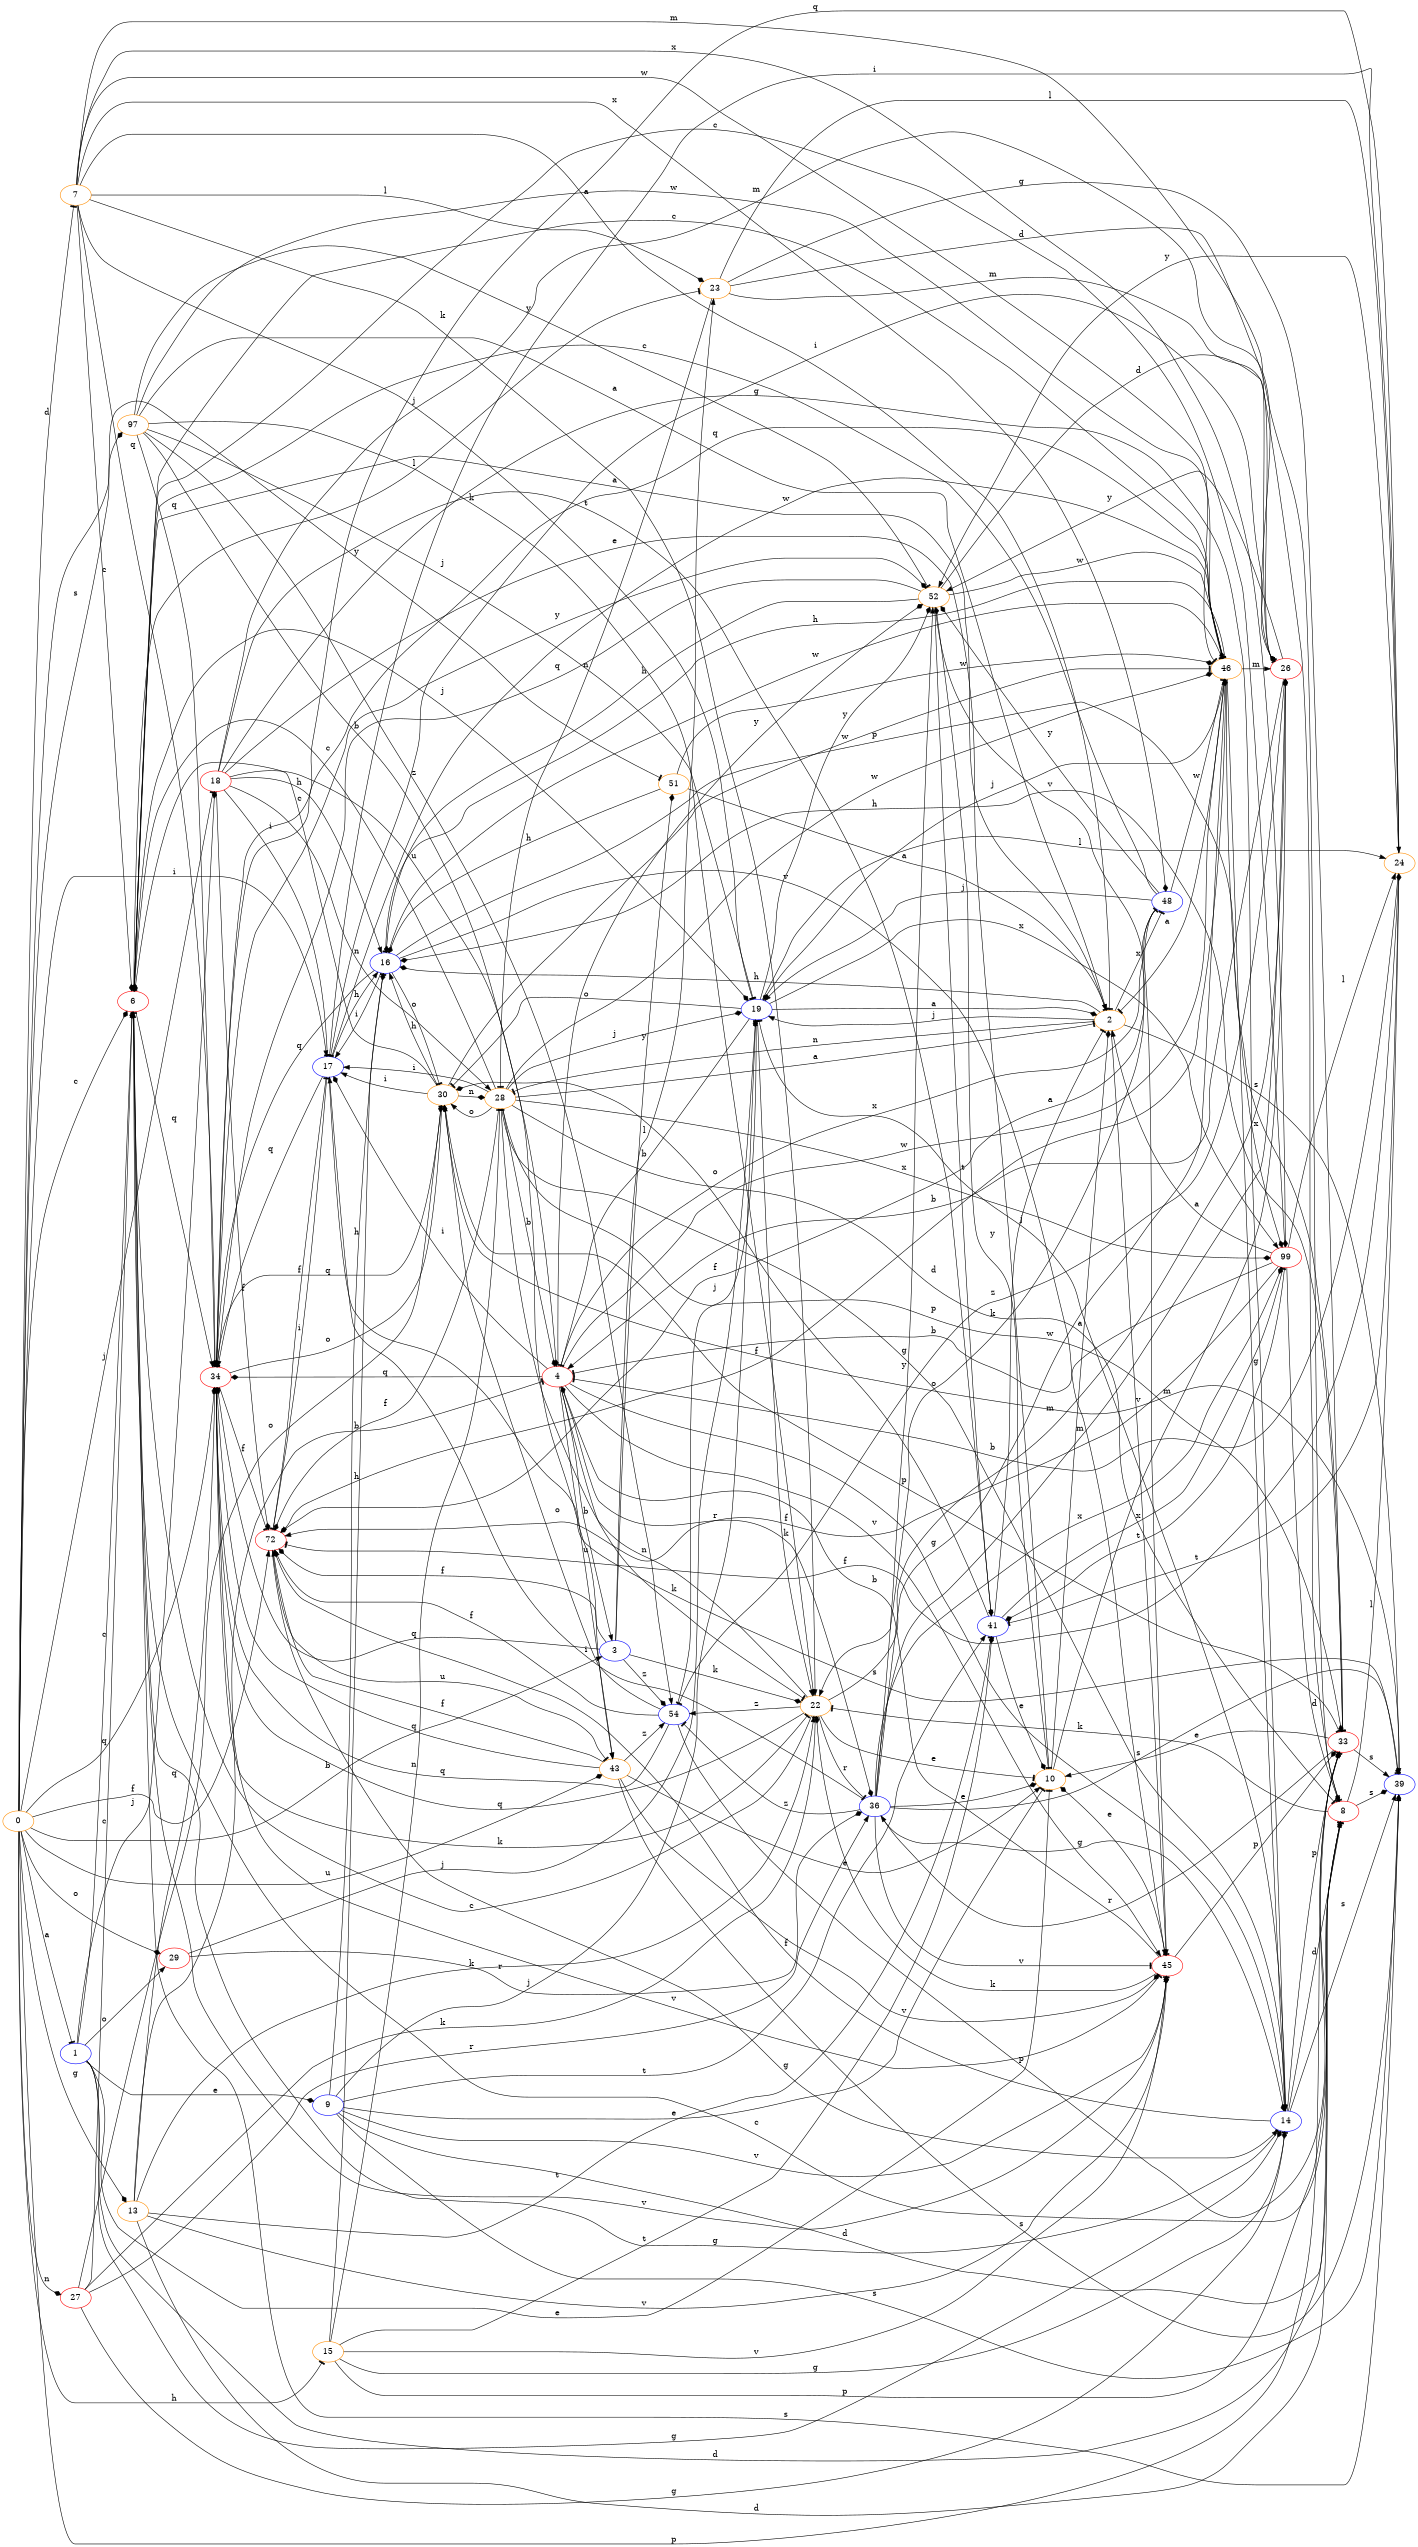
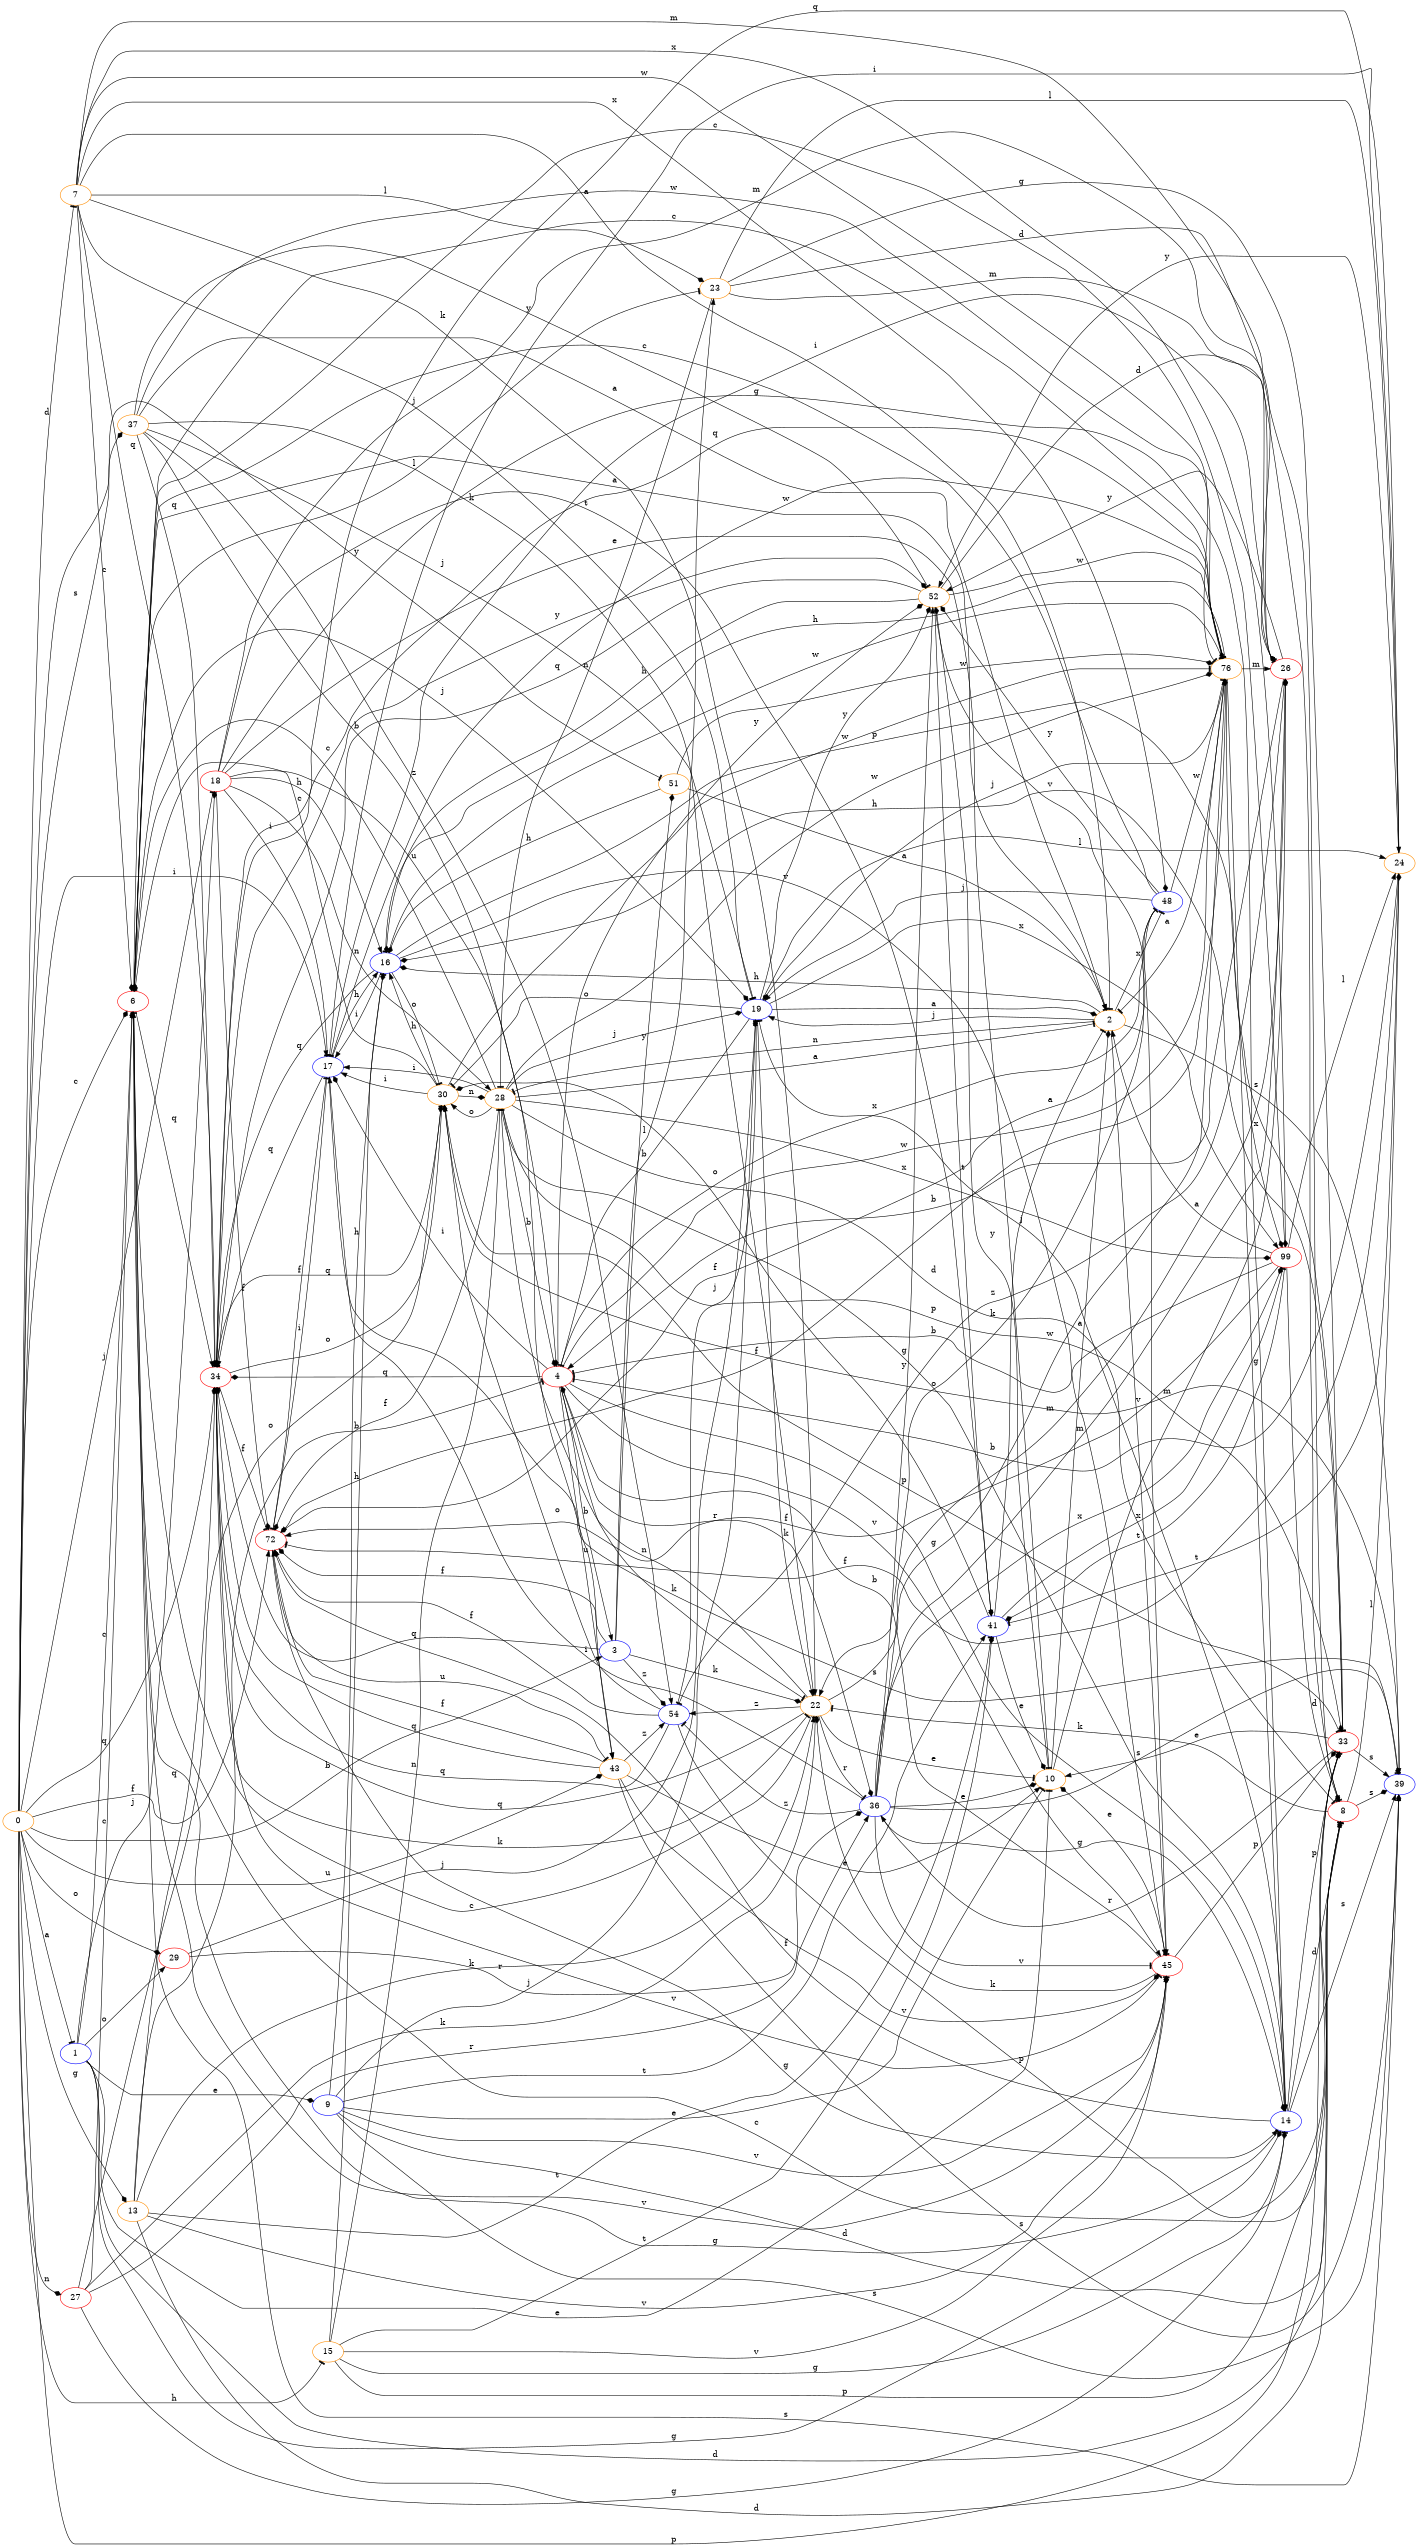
(133, 425) -> (133, 425)
(1226, 669) -> (1226, 669)
